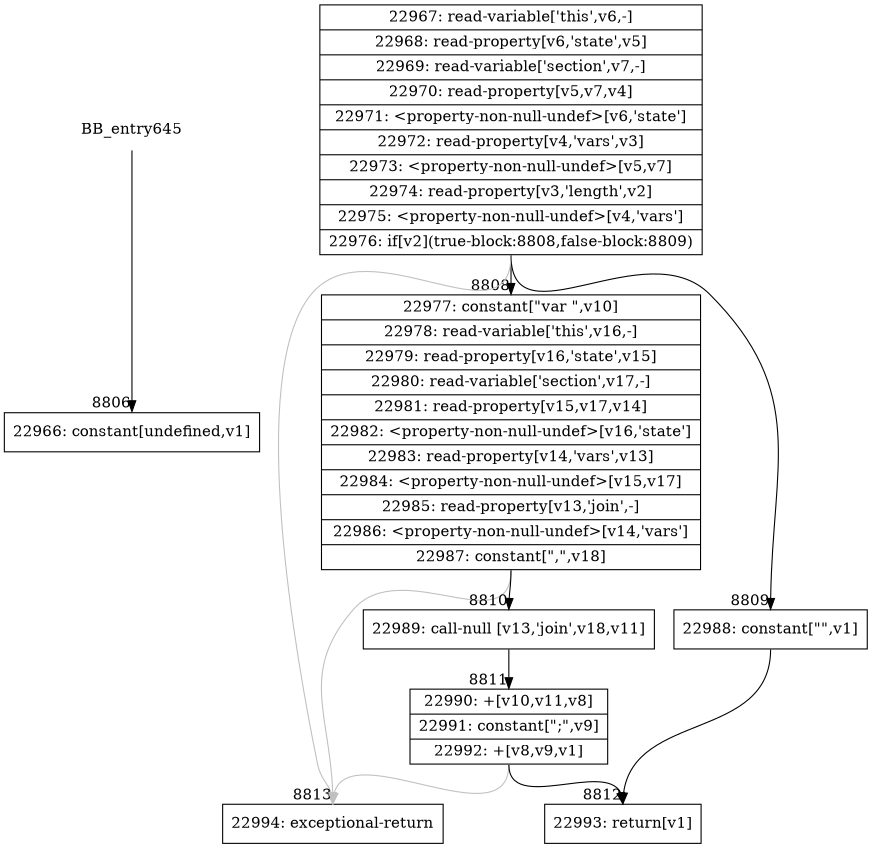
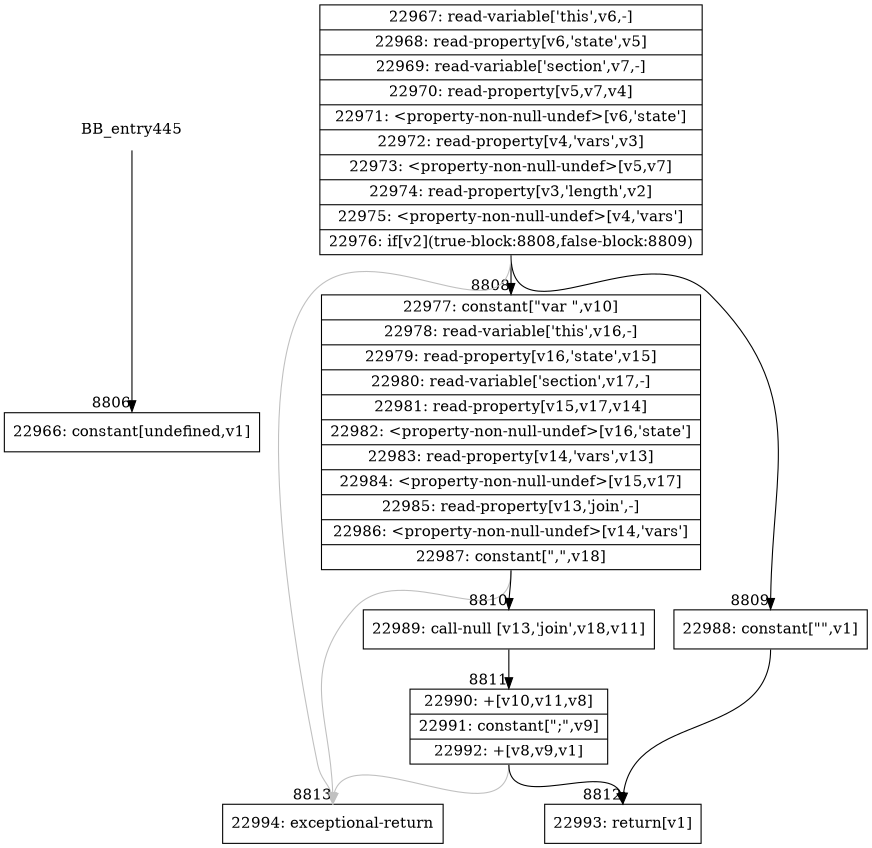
(132, 130) -> (132, 130)
